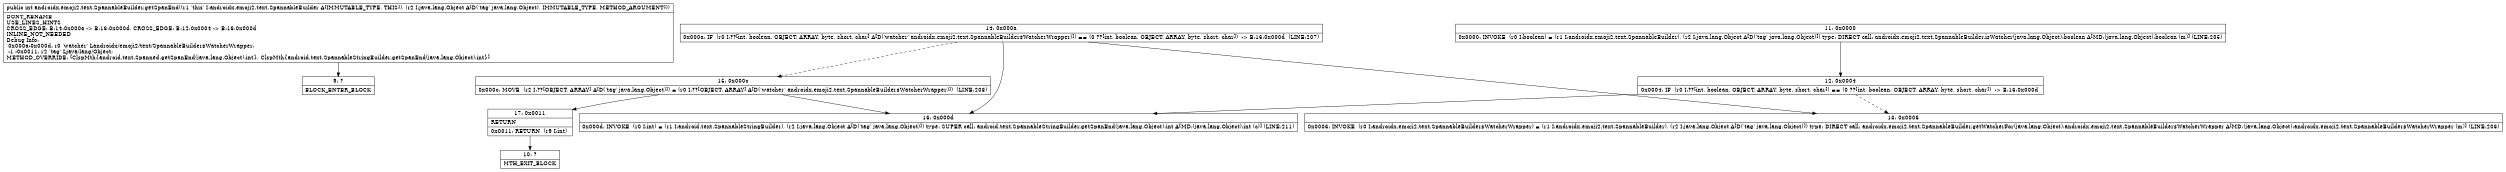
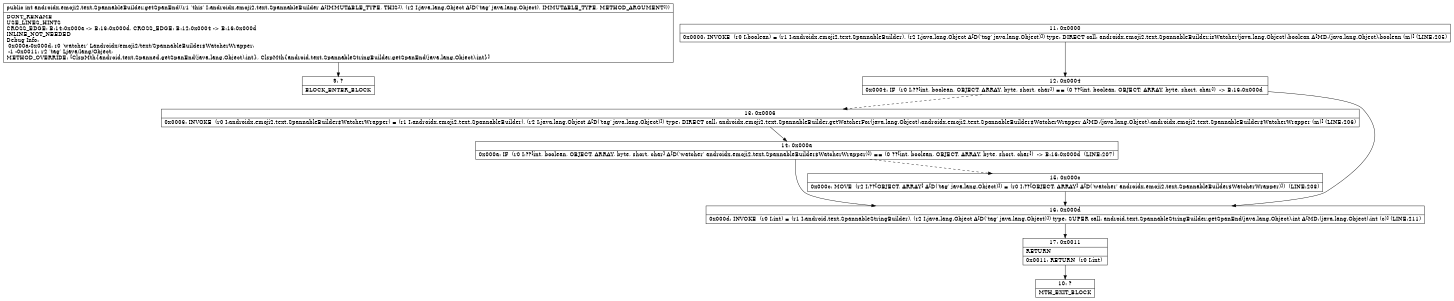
(1451, 78) -> (777, 133)
(618, 101) -> (1065, 229)
(530, 131) -> (1065, 260)
